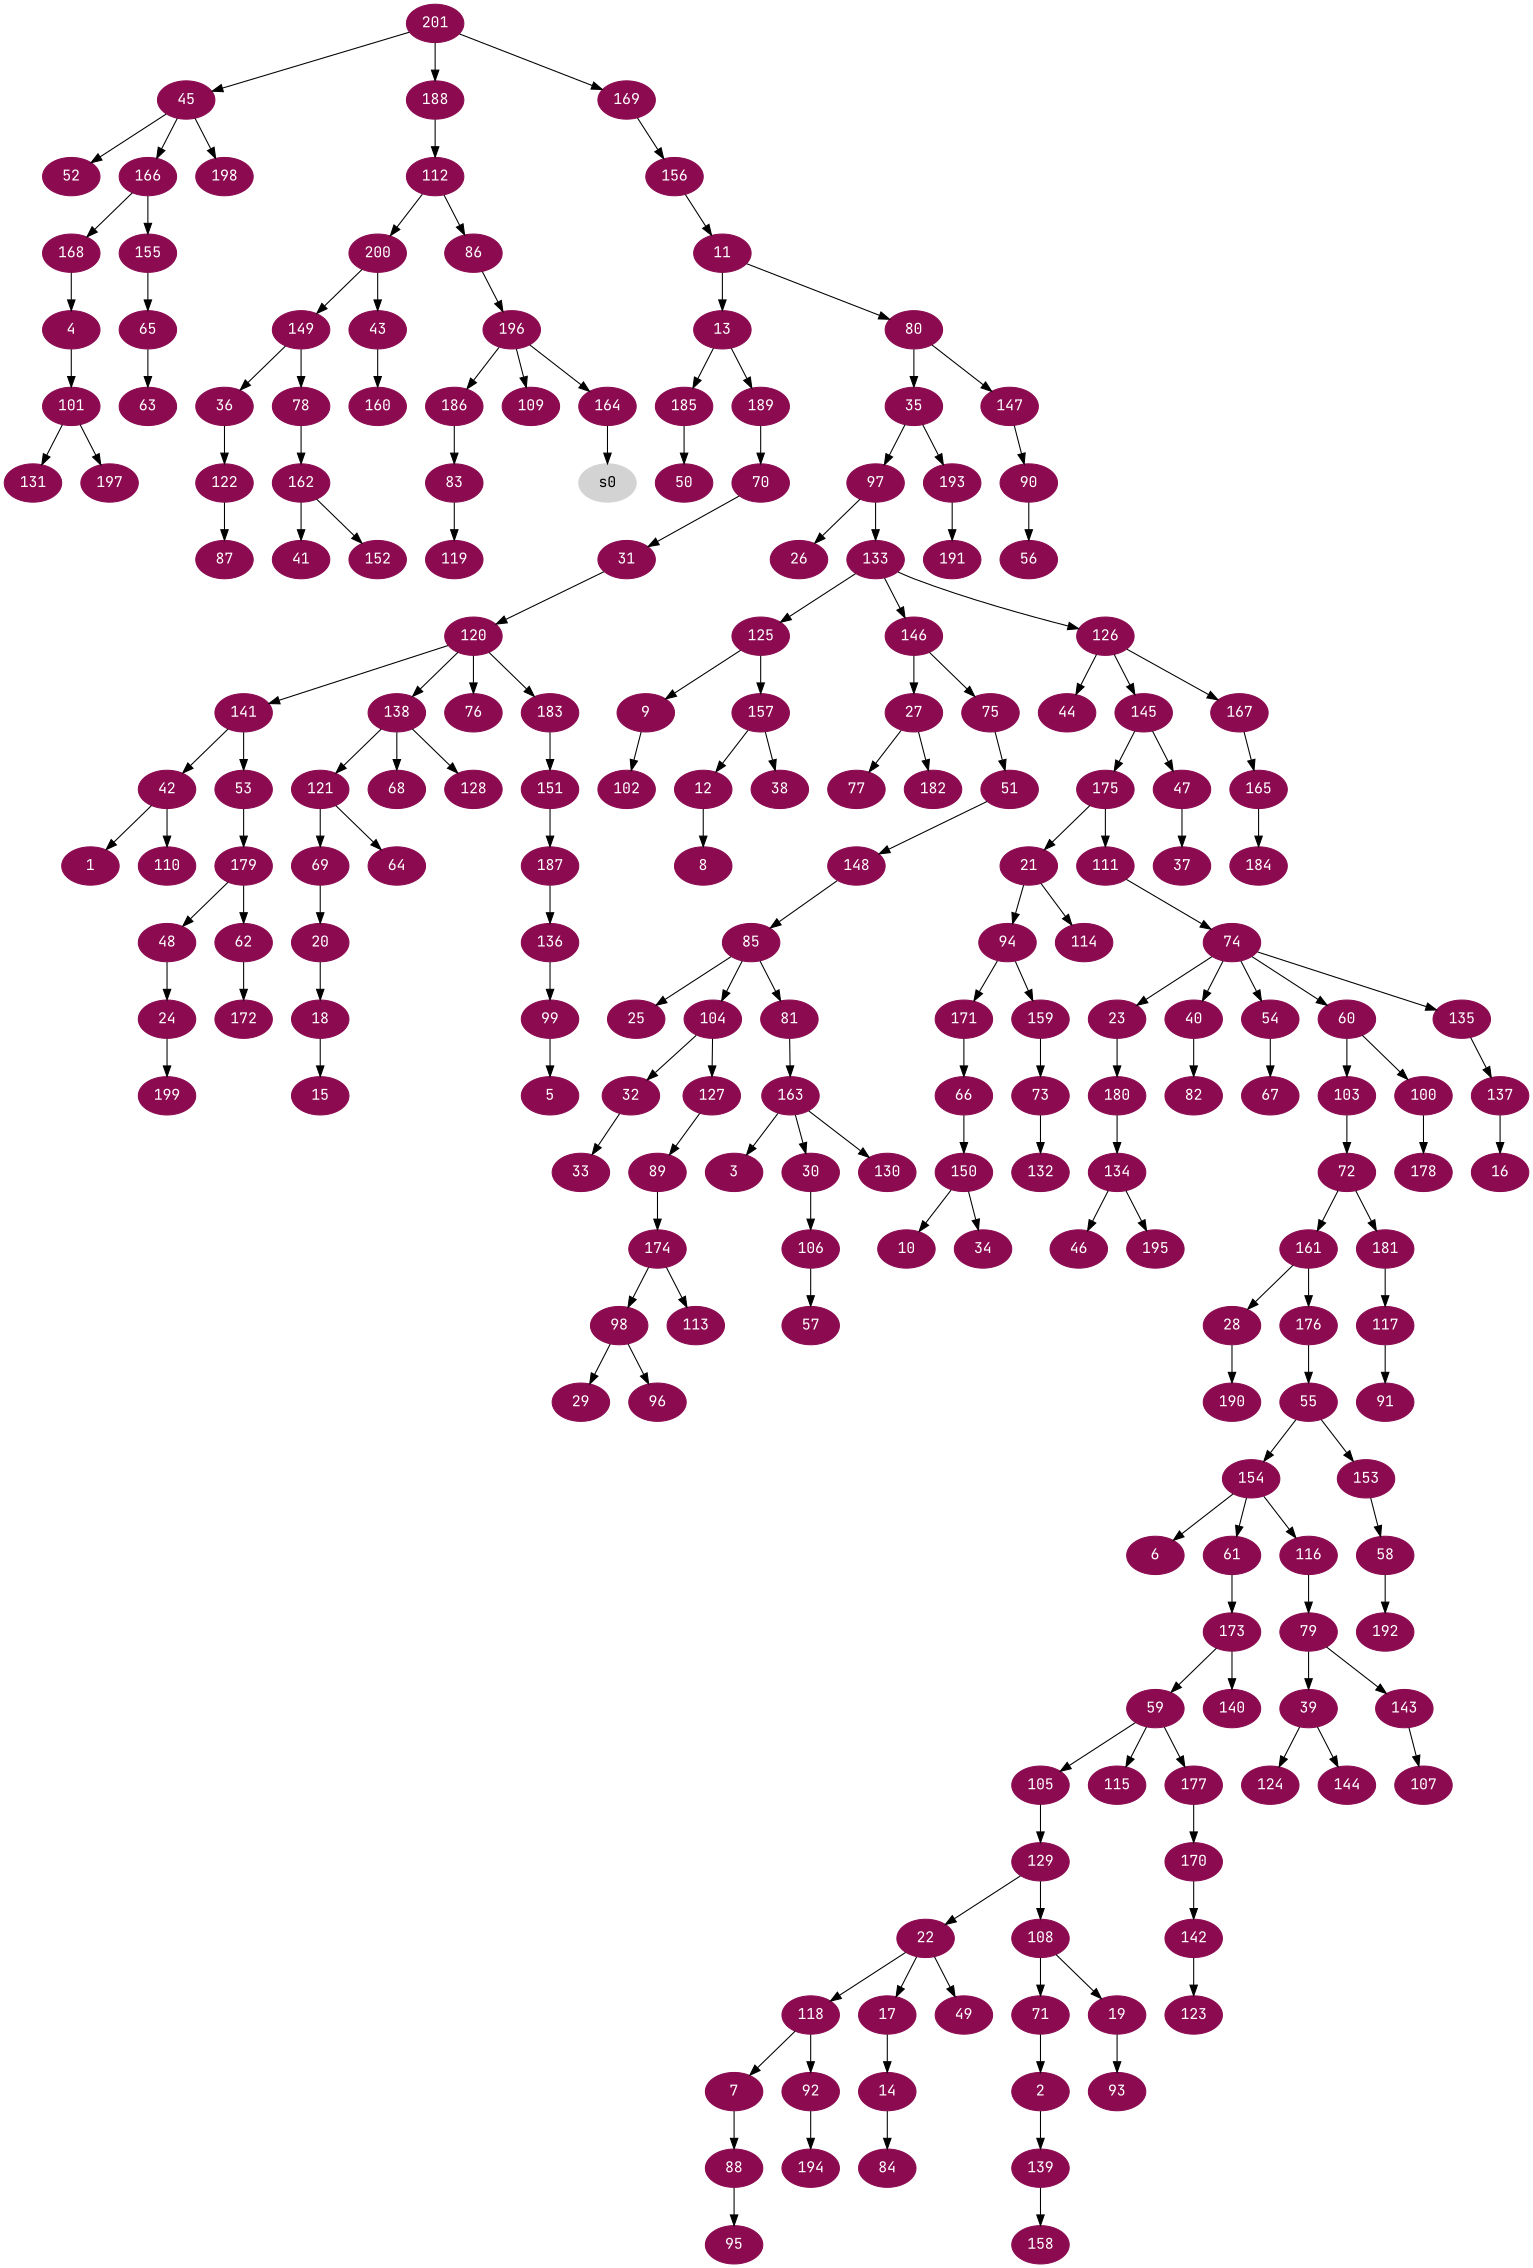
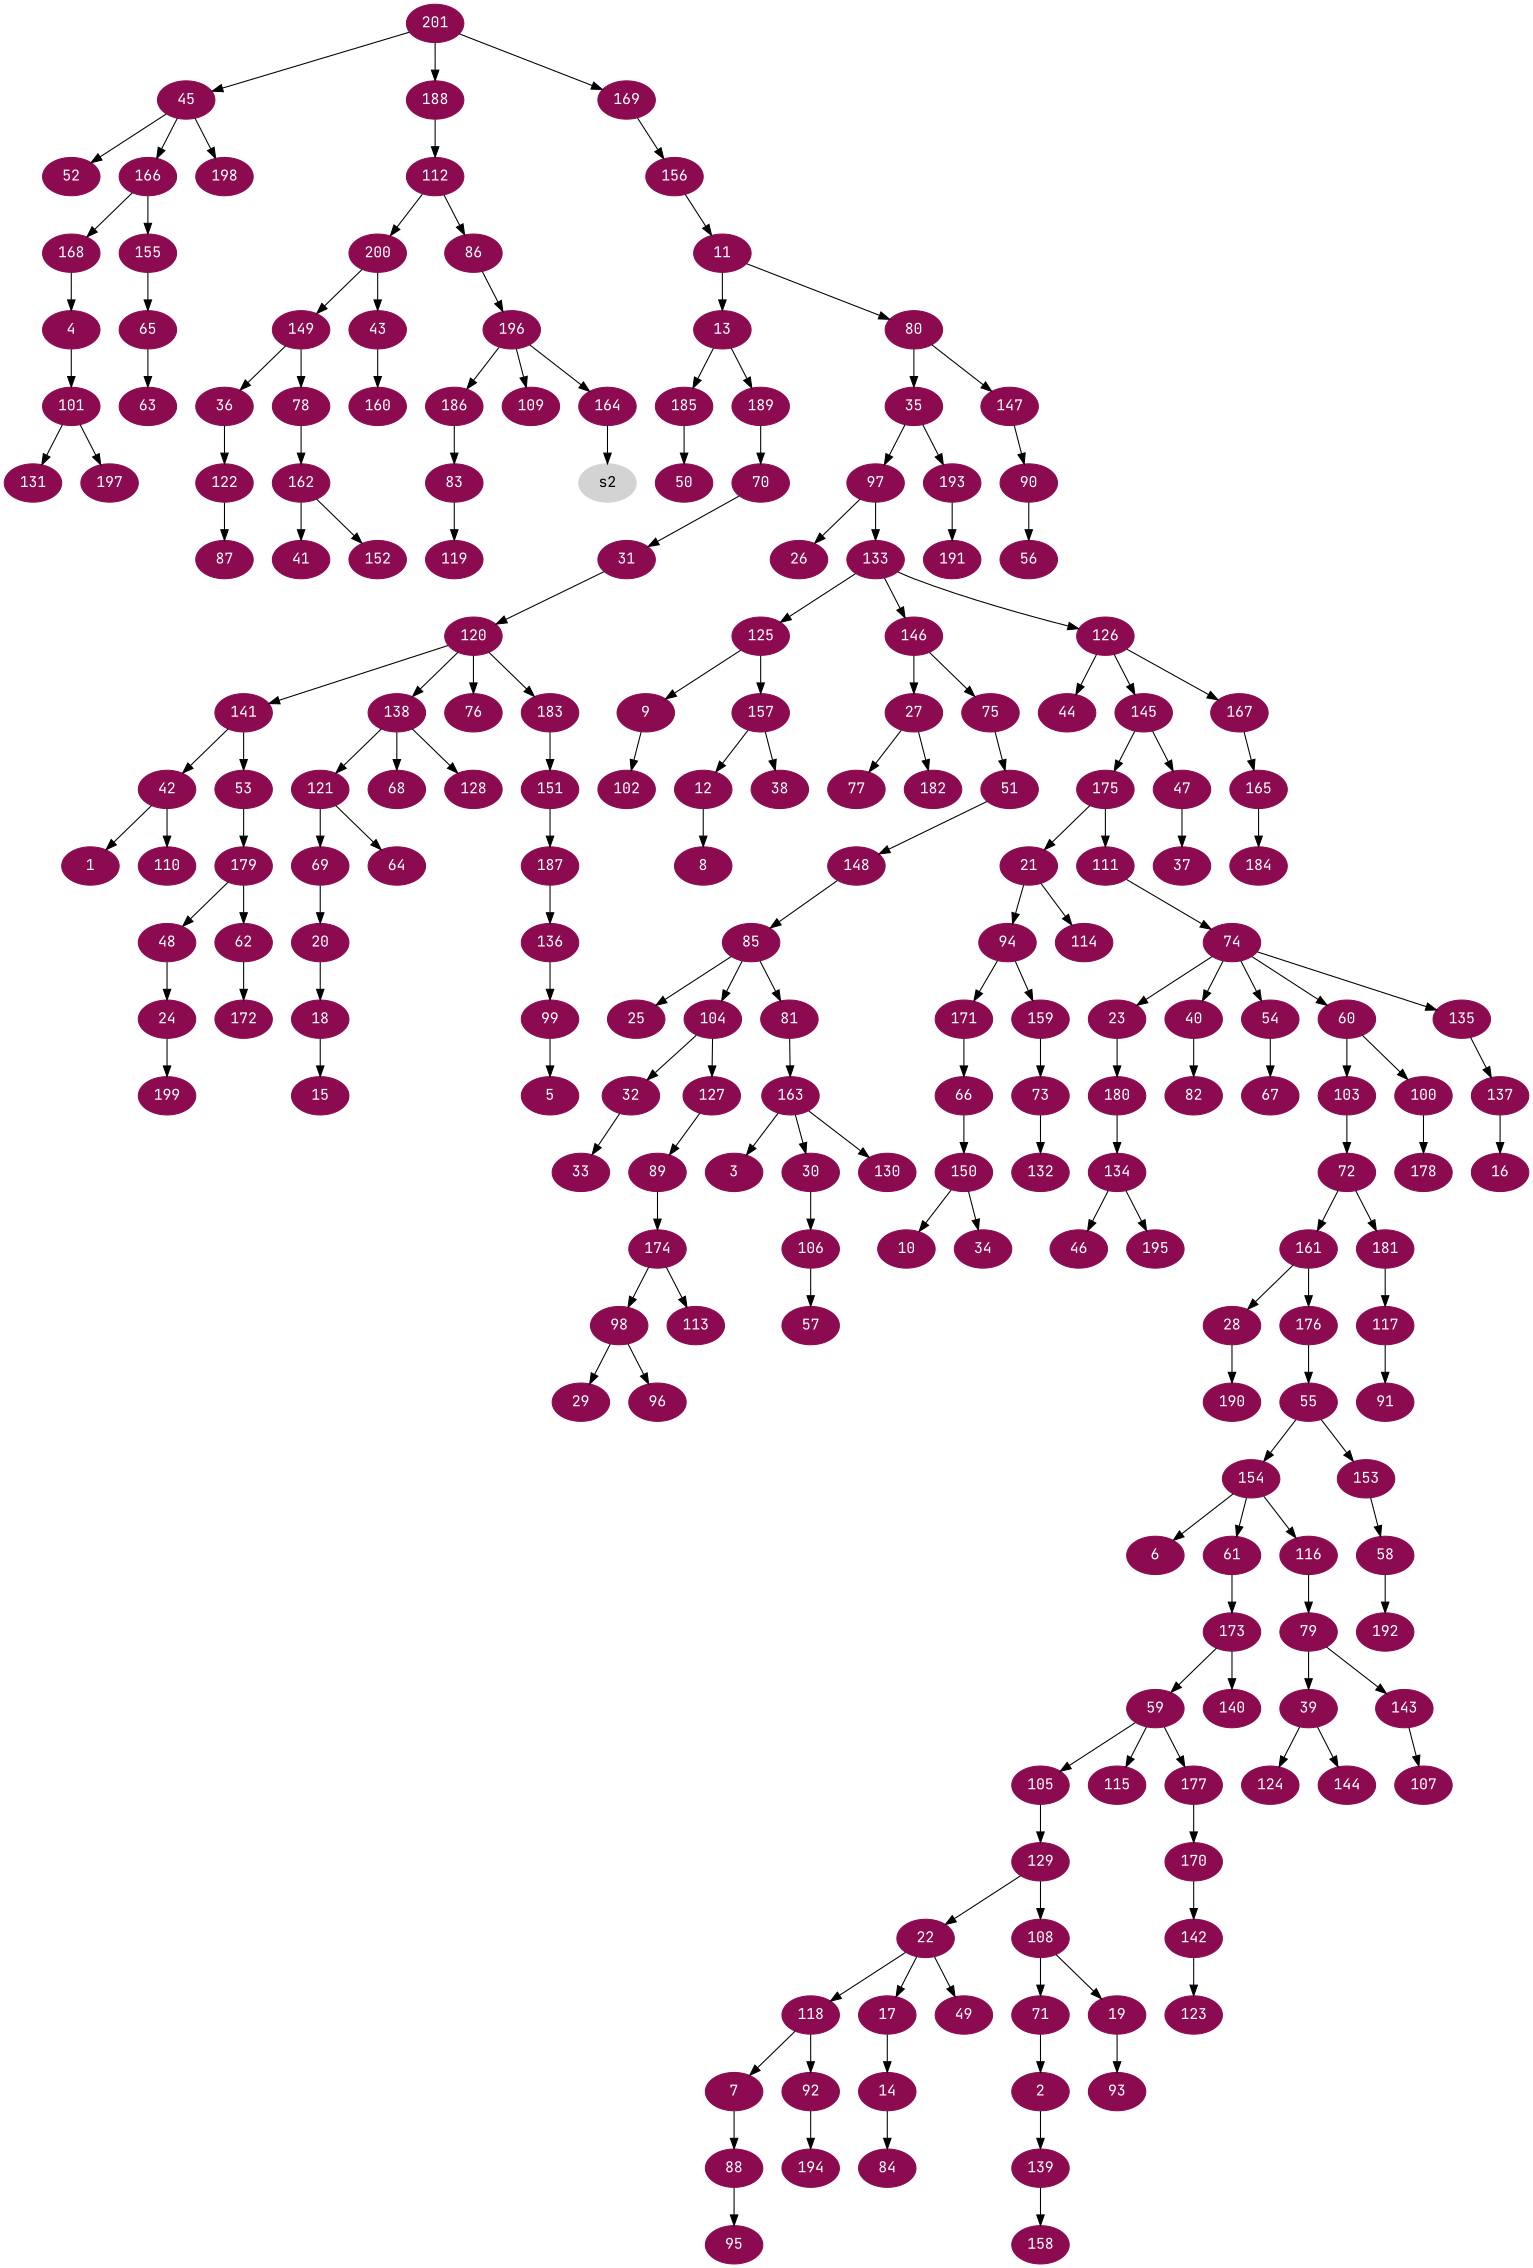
(607, 483) -> (607, 483)
